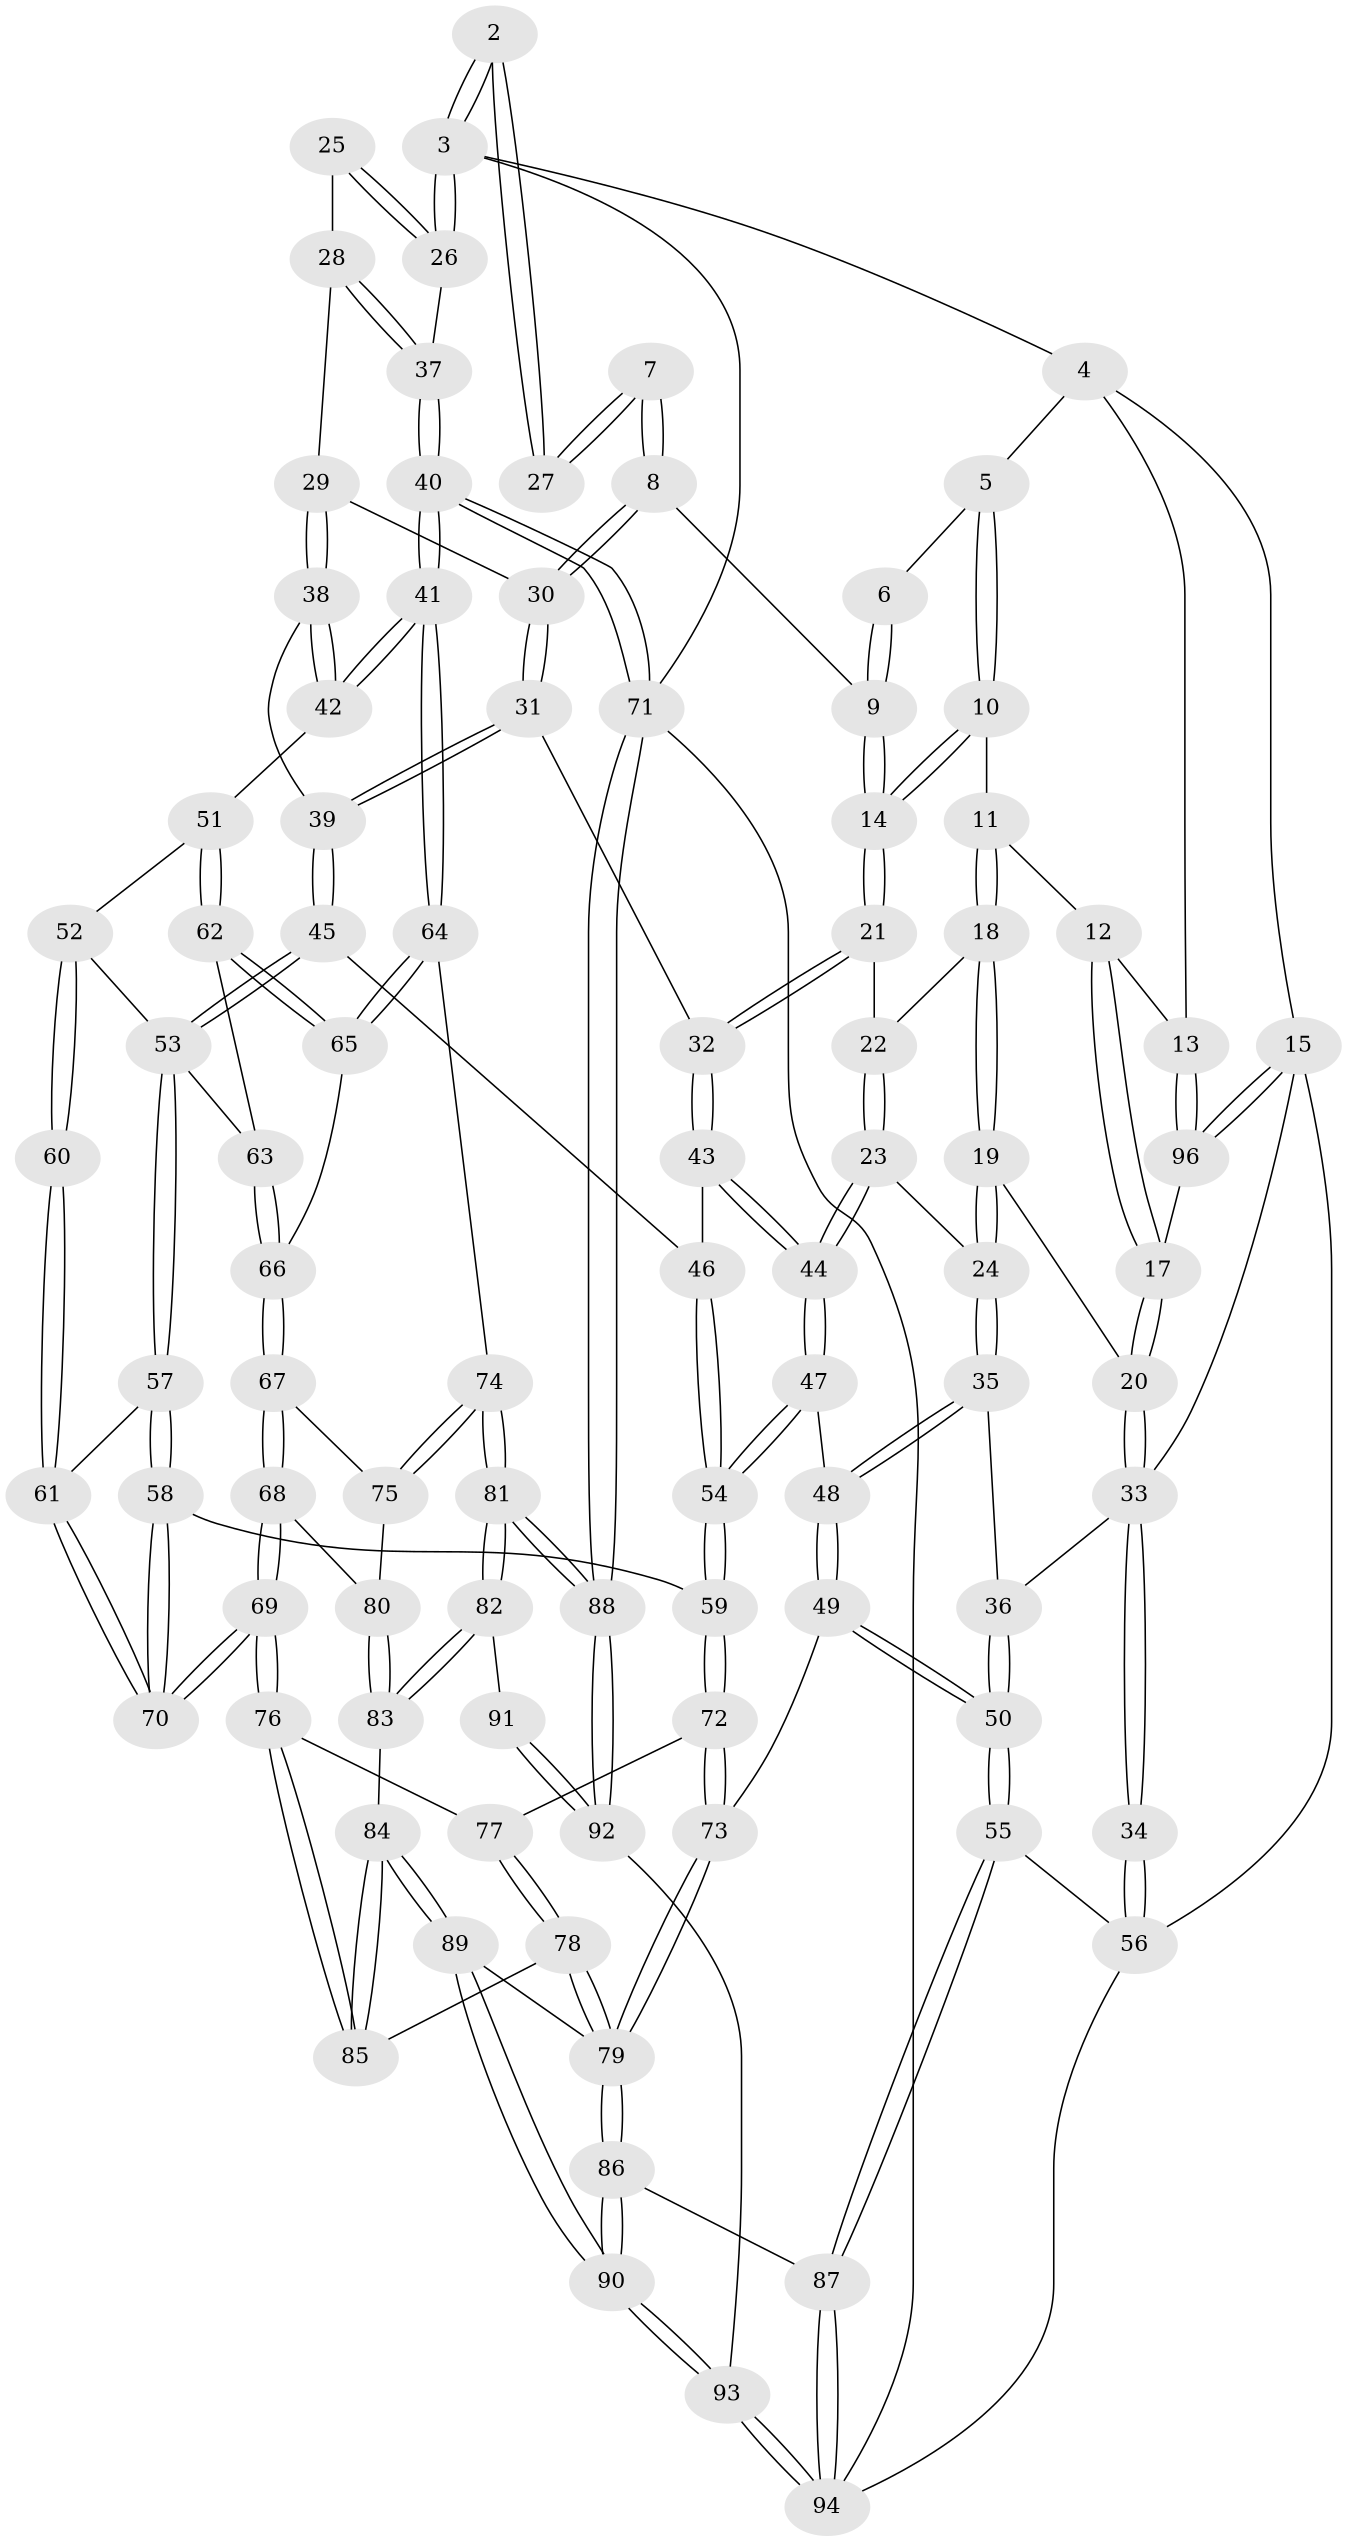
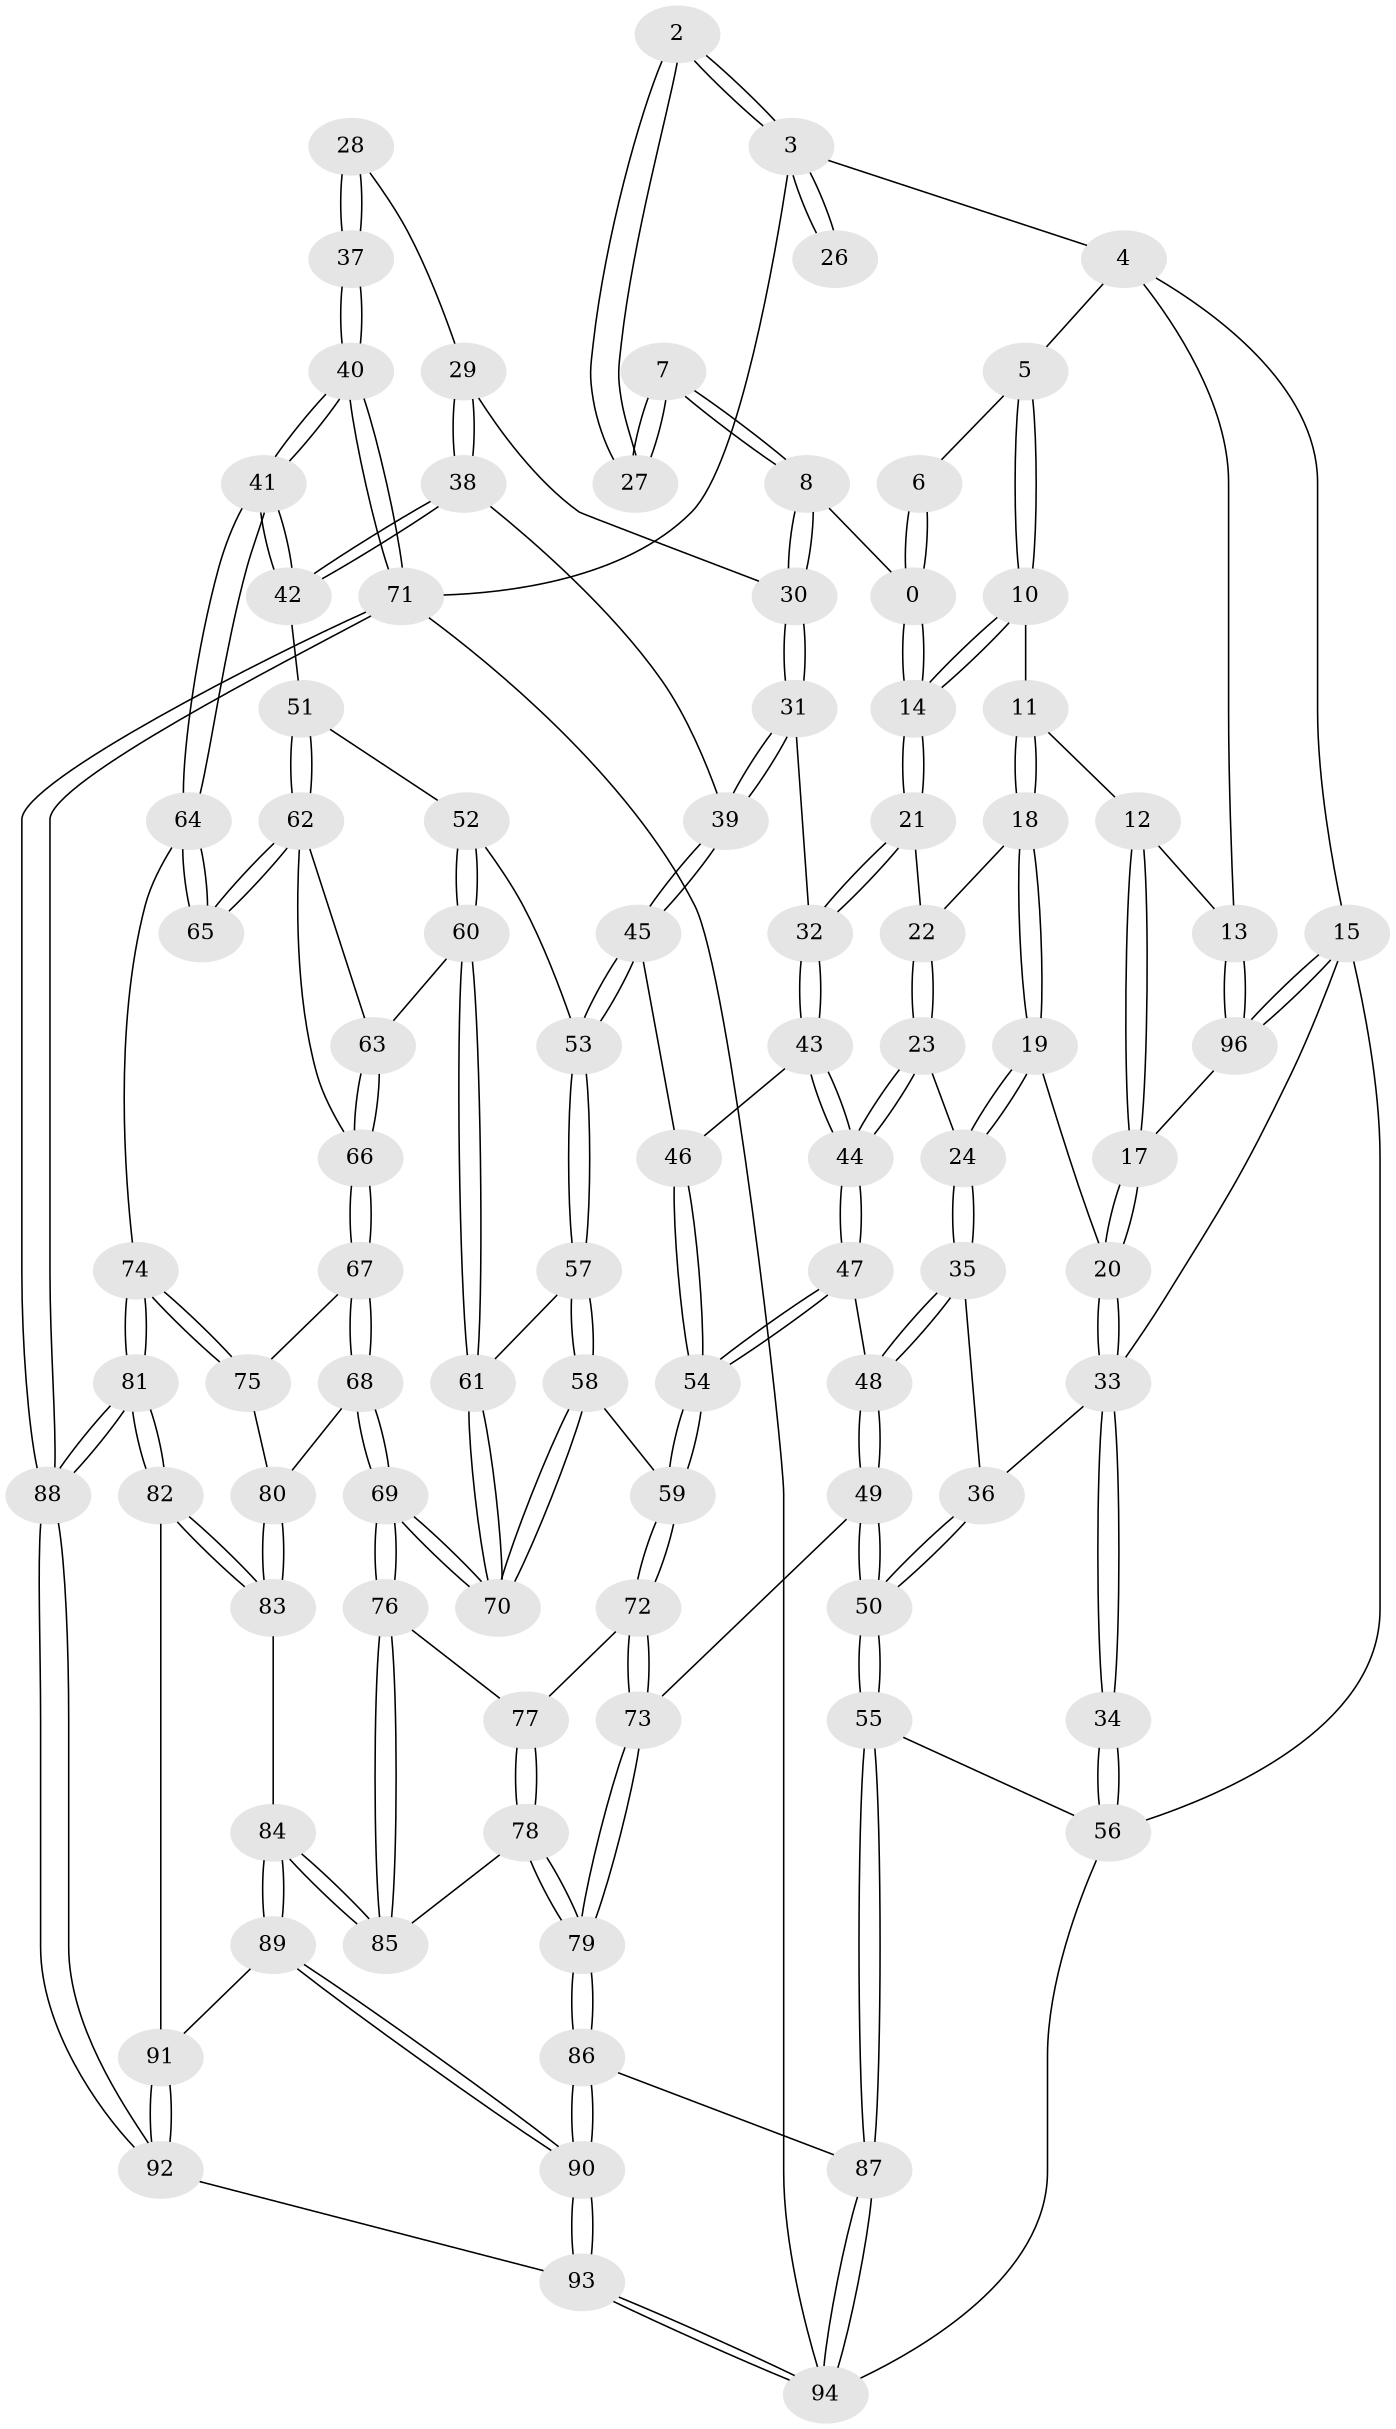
(333, 147) -> none
(437, 315) -> none
(874, 709) -> (913, 596)
(215, 1102) -> (420, 990)
(325, 1162) -> (302, 994)
(534, 2001) -> (217, 2001)
